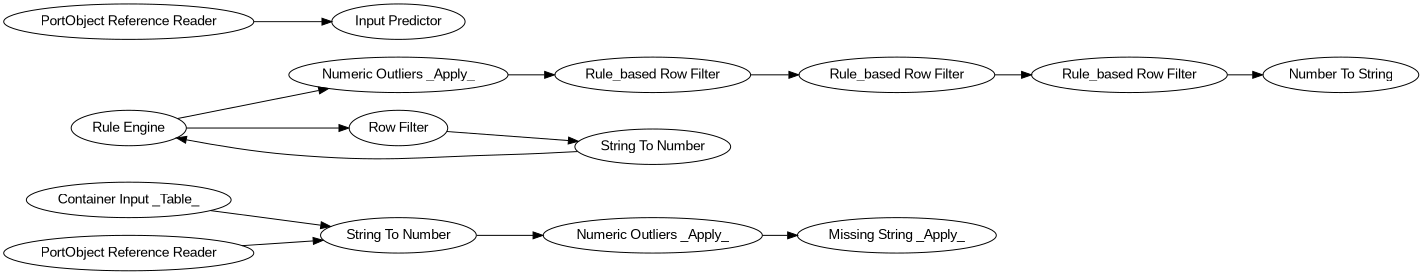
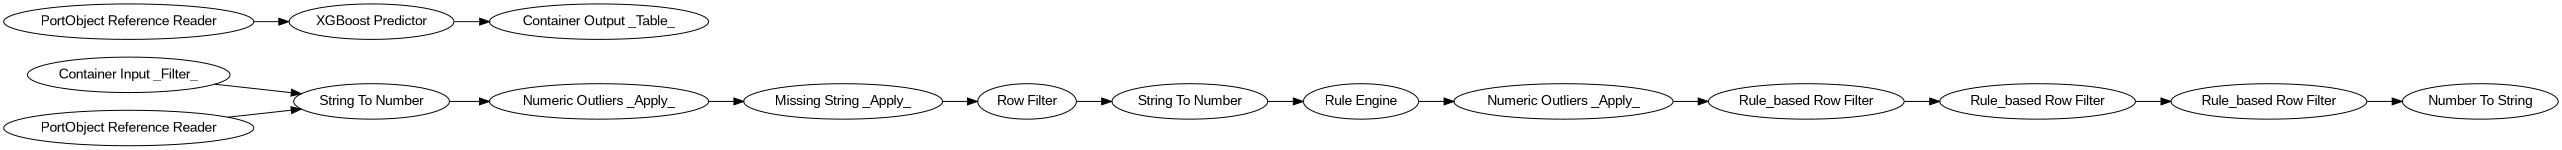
(398, 22) -> (372, 22)
none -> (599, 22)
(263, 128) -> (955, 101)
(129, 200) -> (129, 75)
